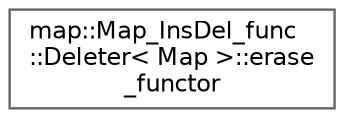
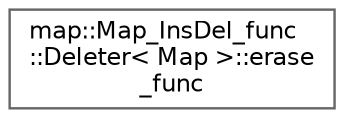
(172, 59) -> (172, 59)
